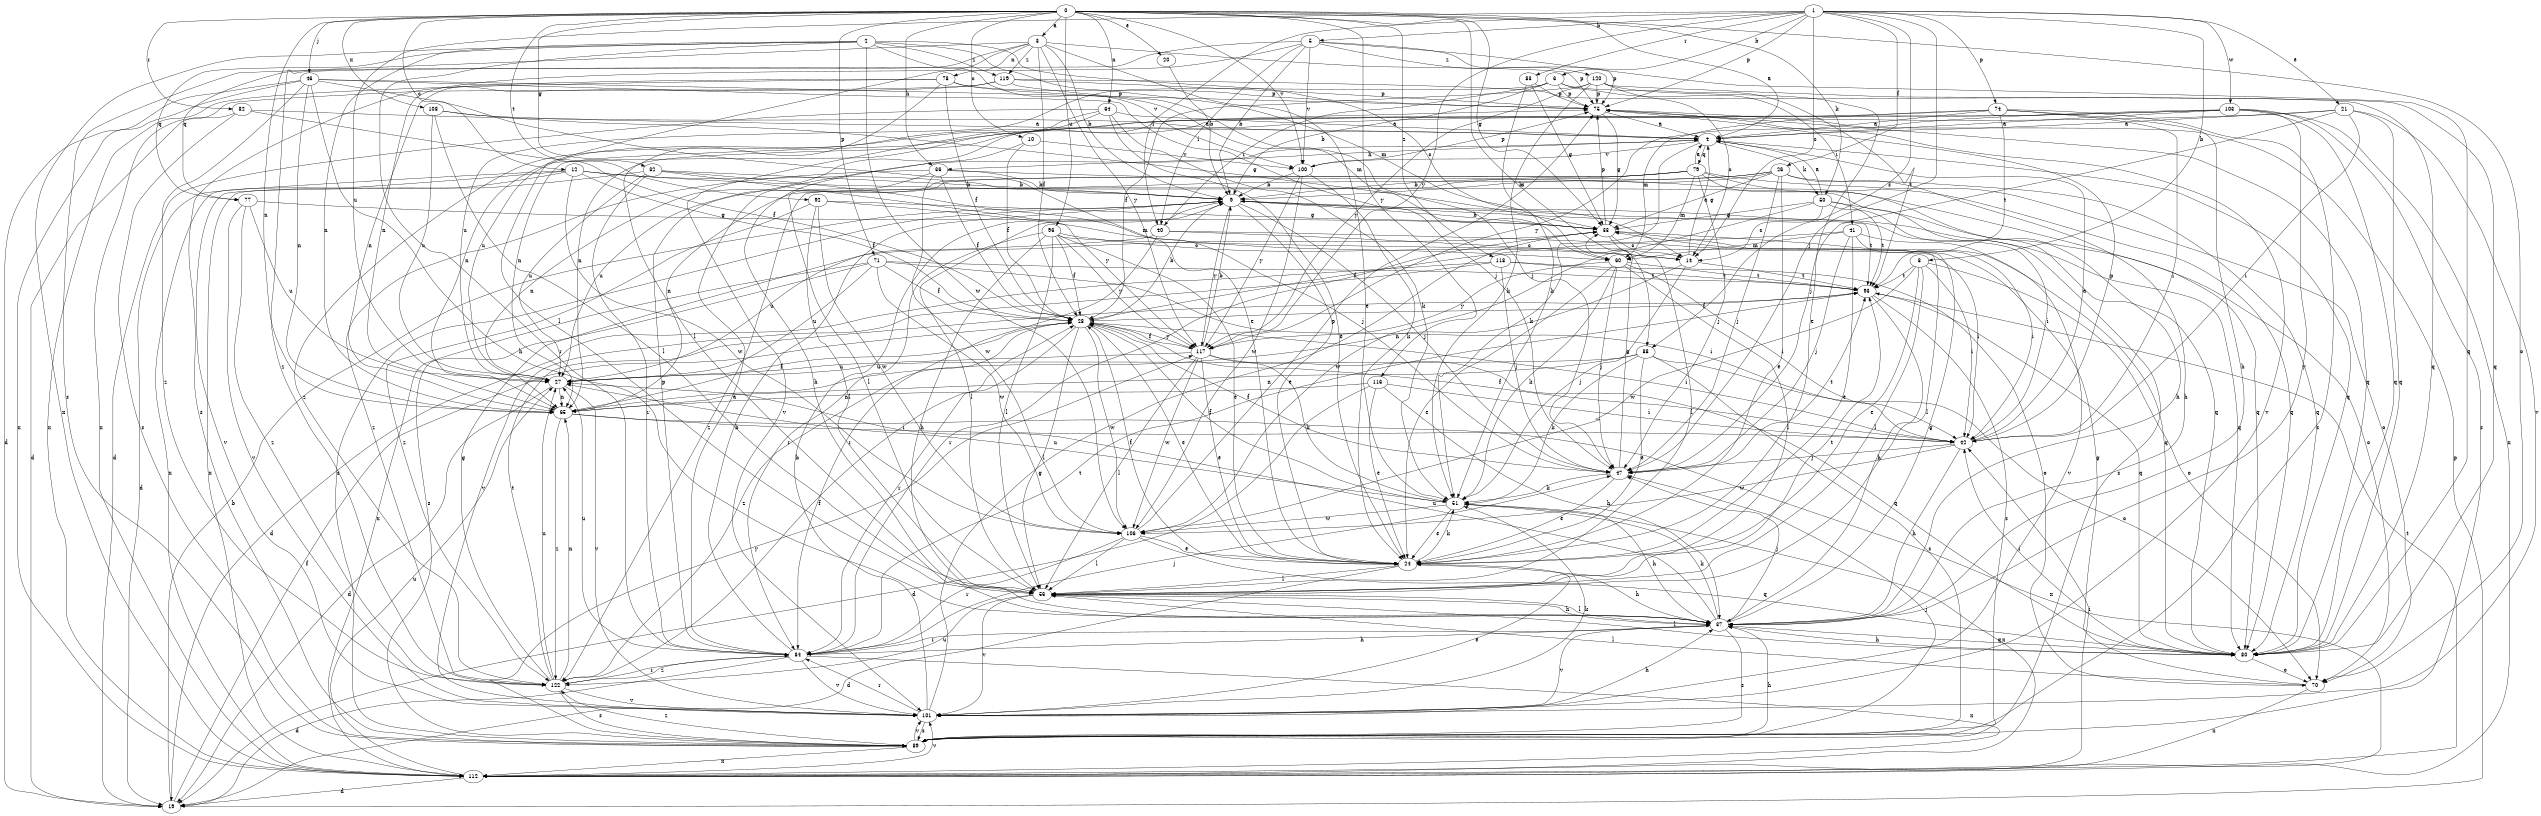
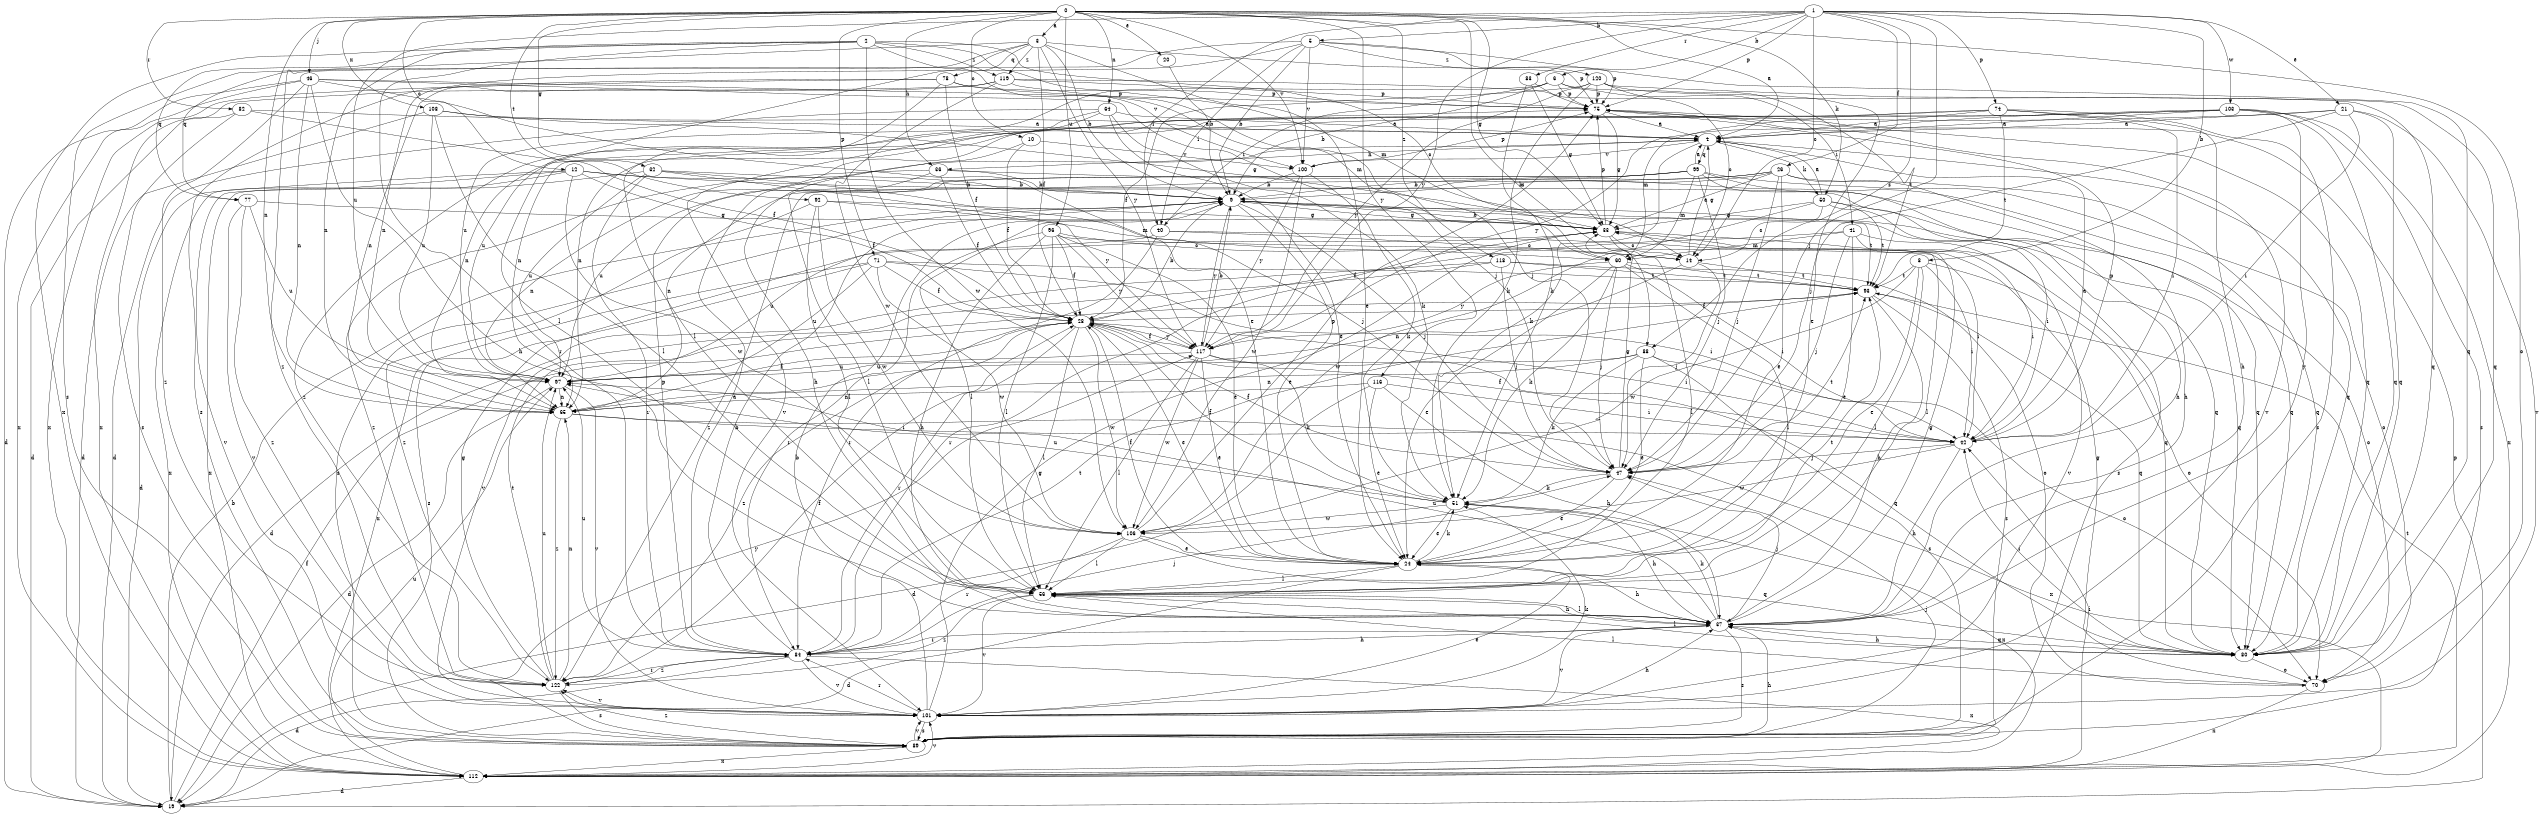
(1013, 60) -> (1013, 60)
(1696, 170) -> (1696, 170)
none -> (1408, 218)
(980, 353) -> (879, 298)
(1581, 375) -> (1665, 366)
none -> (87, 380)
(558, 382) -> (558, 382)
(945, 640) -> (945, 640)
(650, 705) -> (740, 714)
